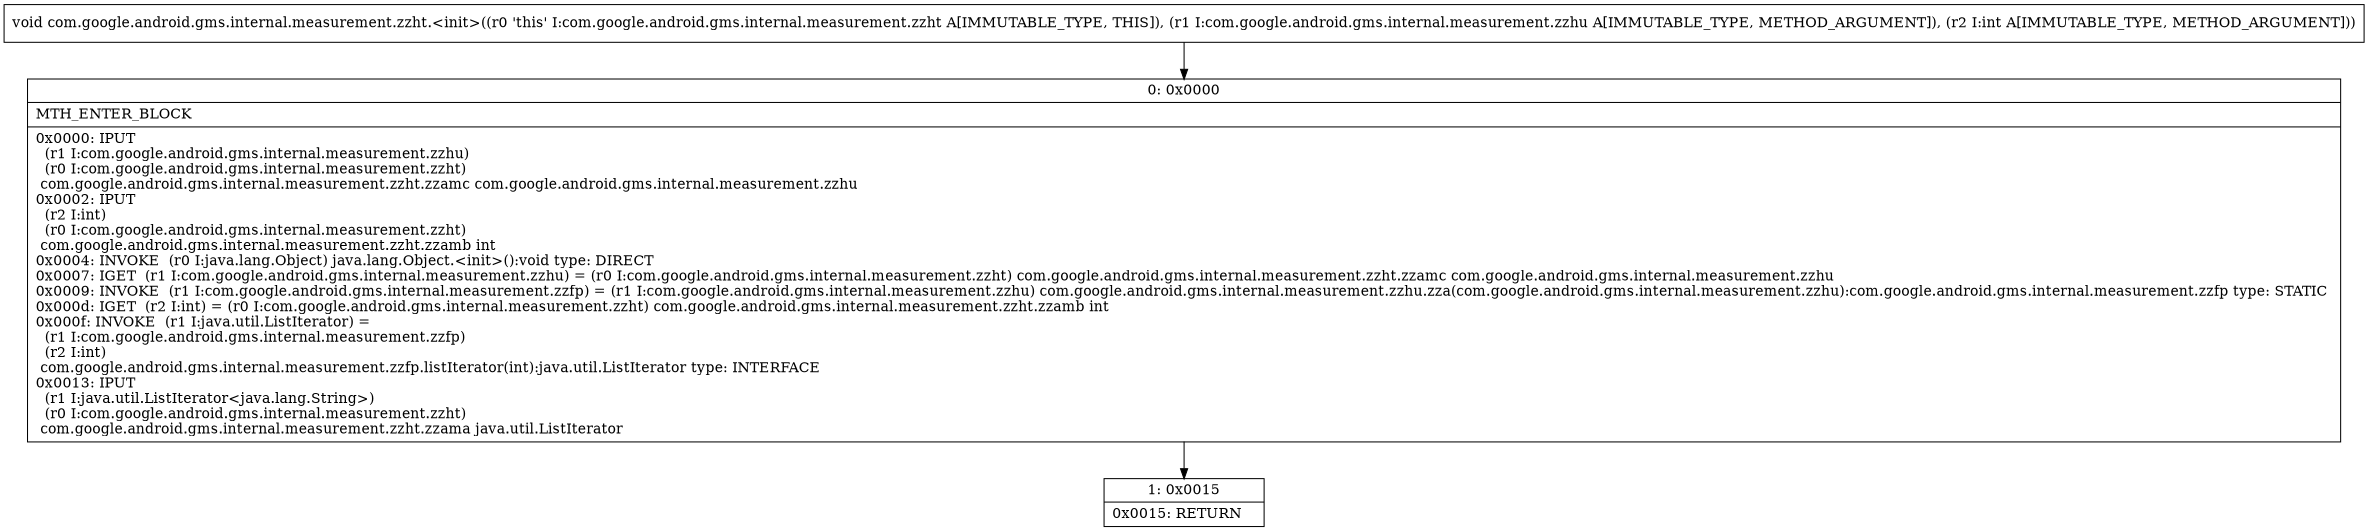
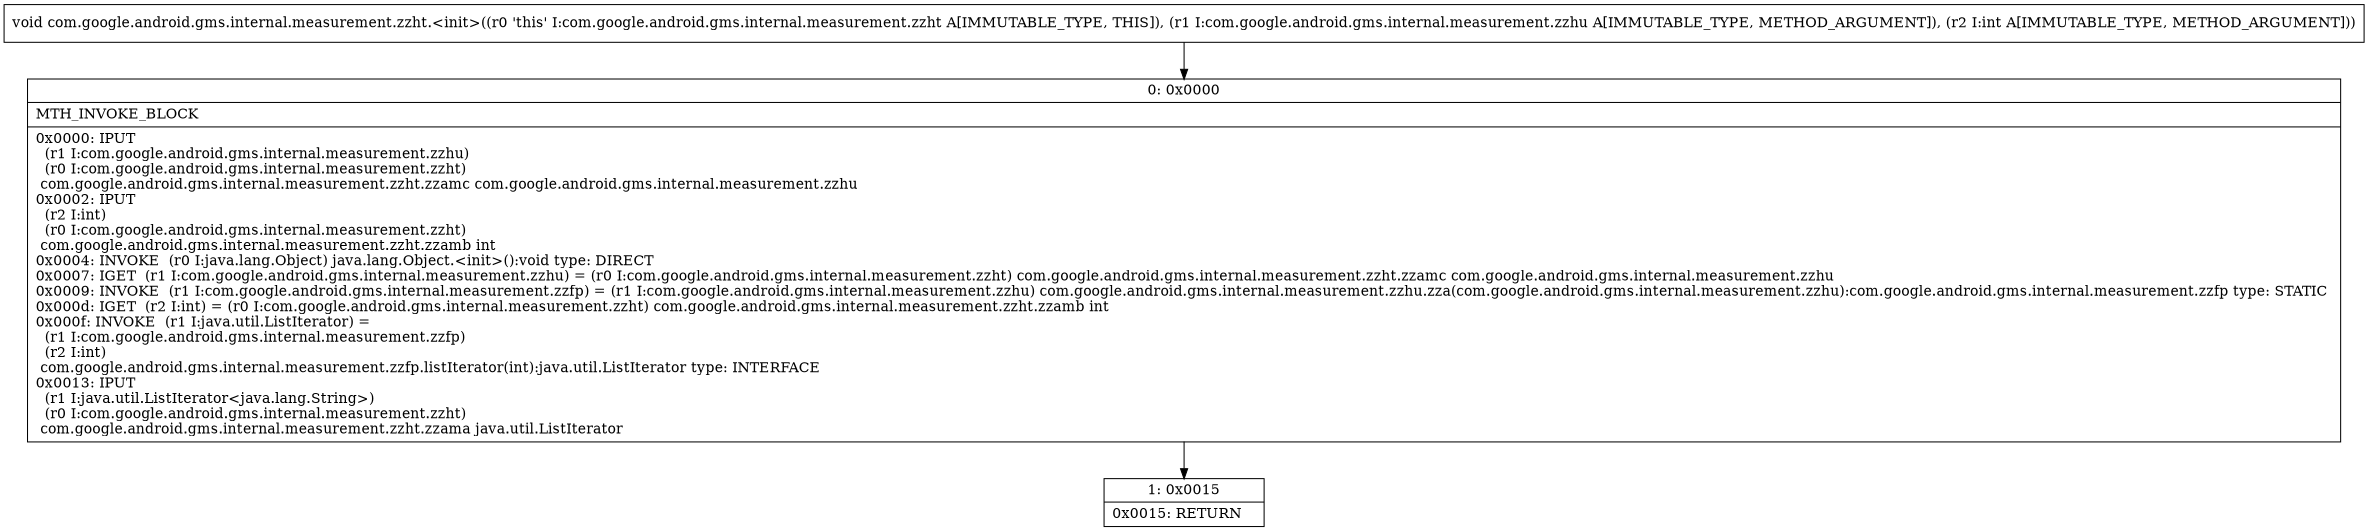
(114, 114) -> (117, 114)
